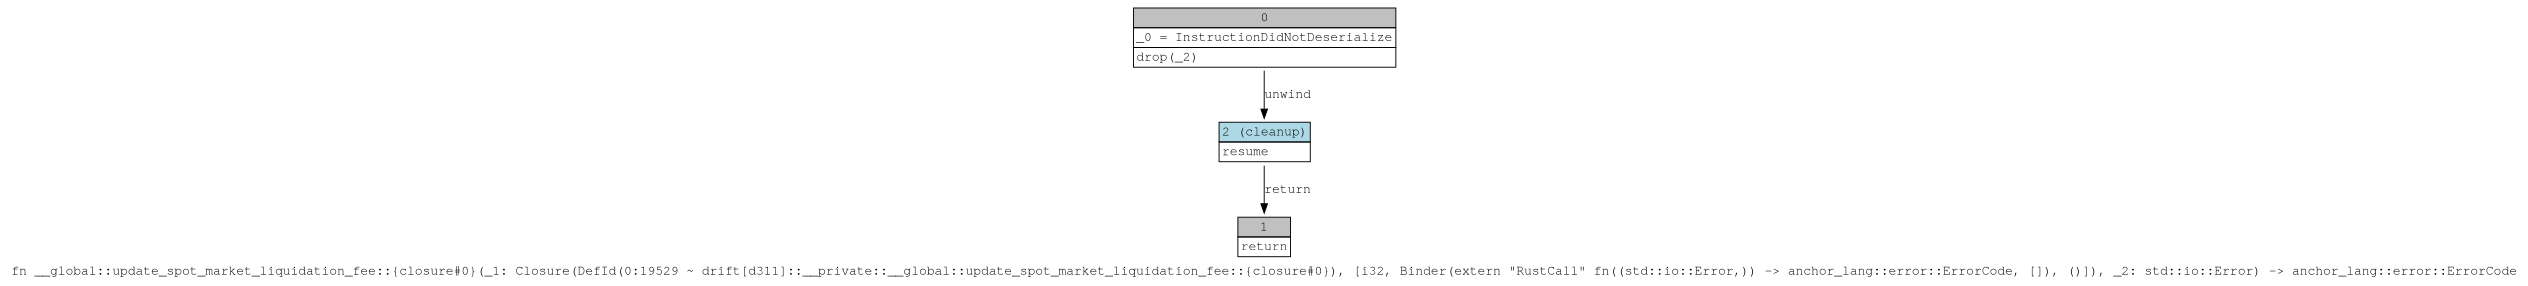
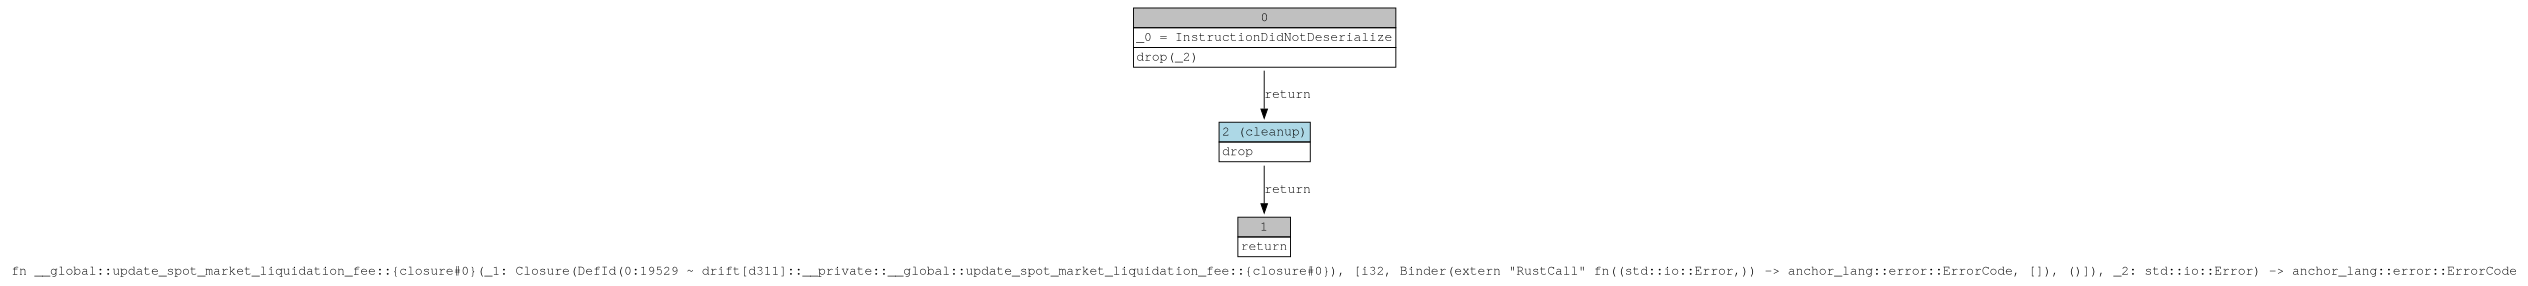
(1288, 94) -> (1288, 94)
(1245, 151) -> (1238, 151)
